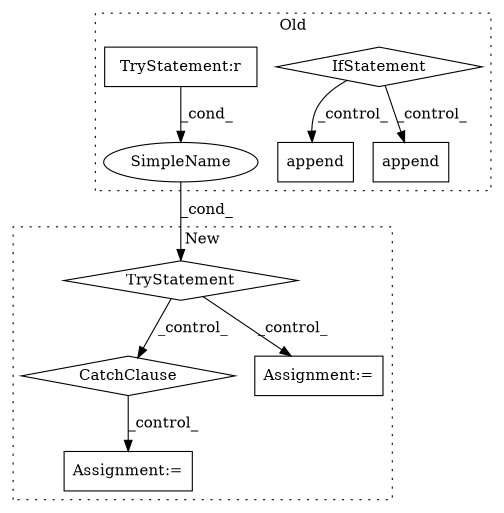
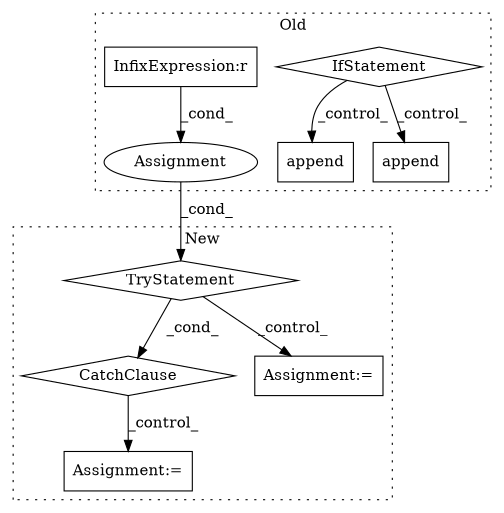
(181, 67) -> (181, 67)
(181, 162) -> (181, 162)
(193, 328) -> (193, 328)
